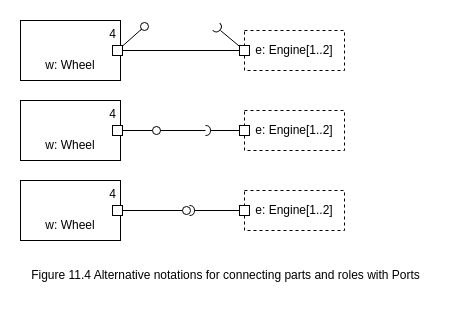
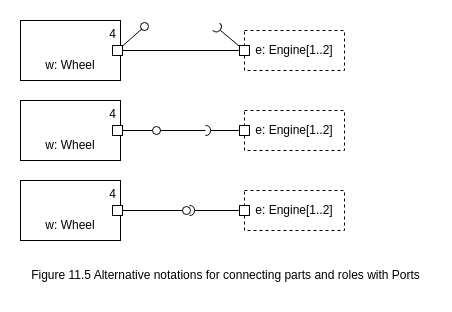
(226, 276) -> (226, 276)
